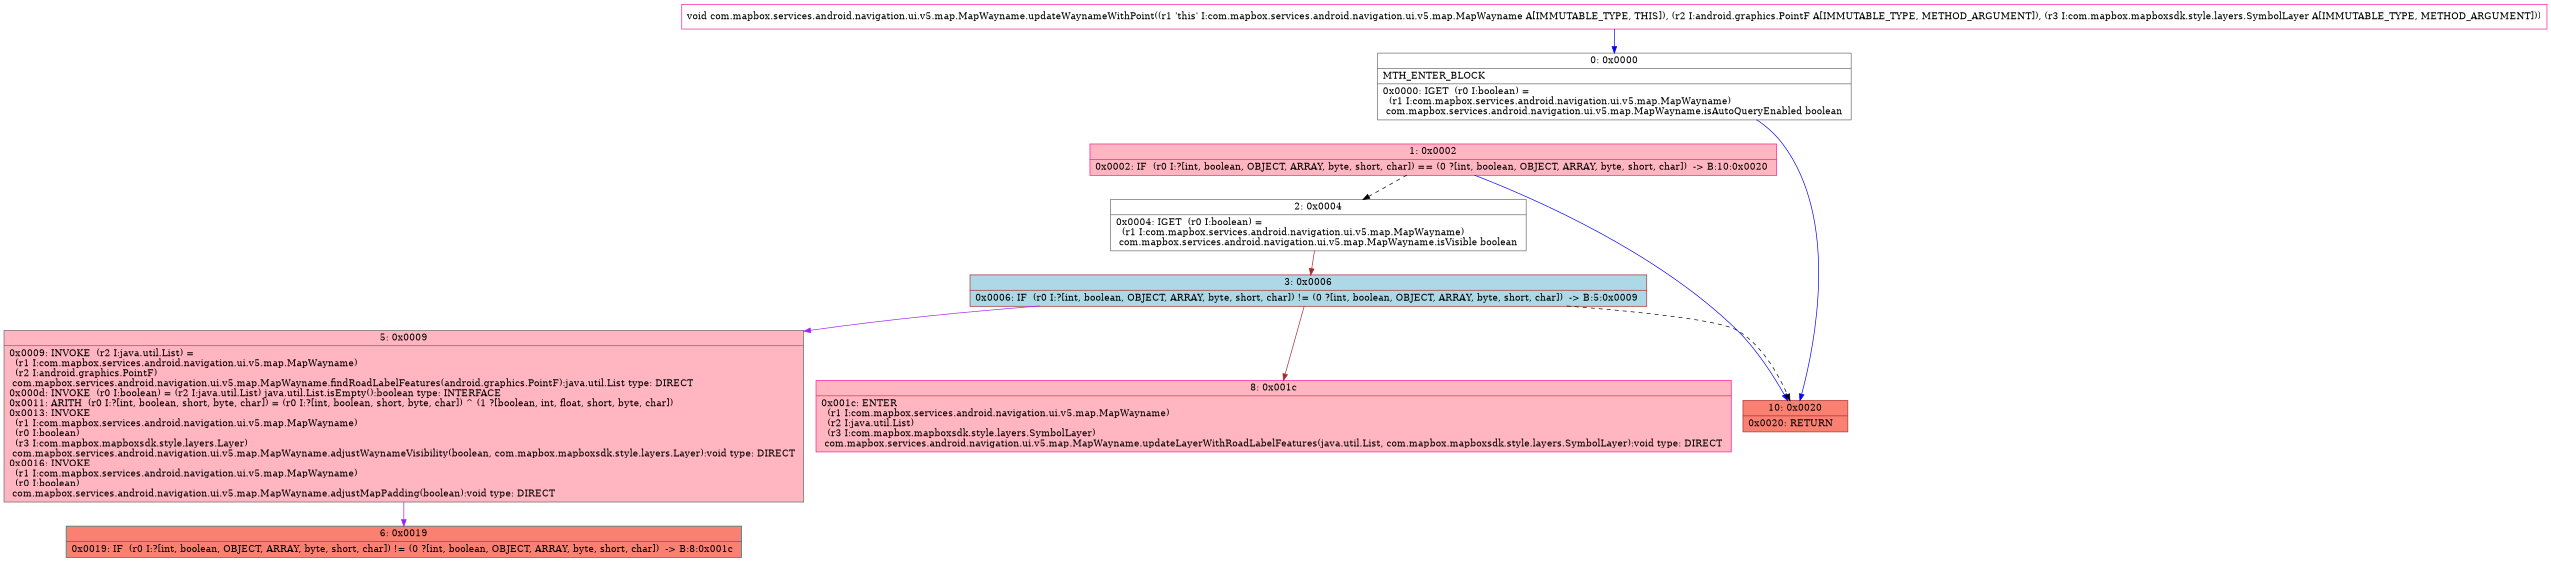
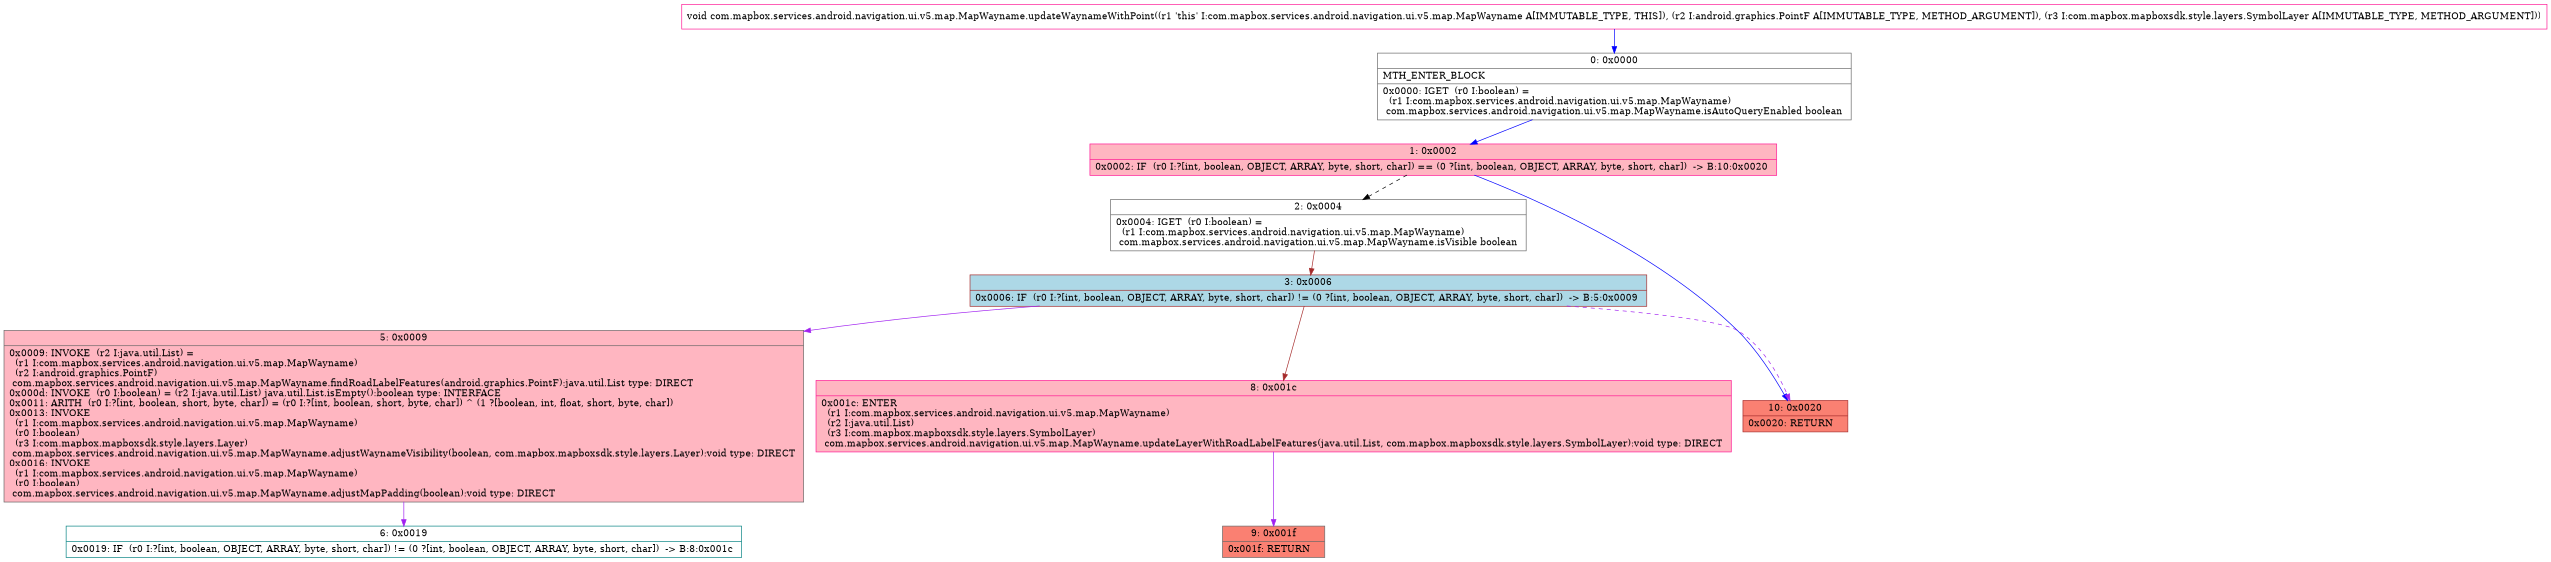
(1818, 248) -> (1505, 131)
(1694, 319) -> (1694, 319)
(404, 542) -> (404, 542)
none -> (1274, 542)
